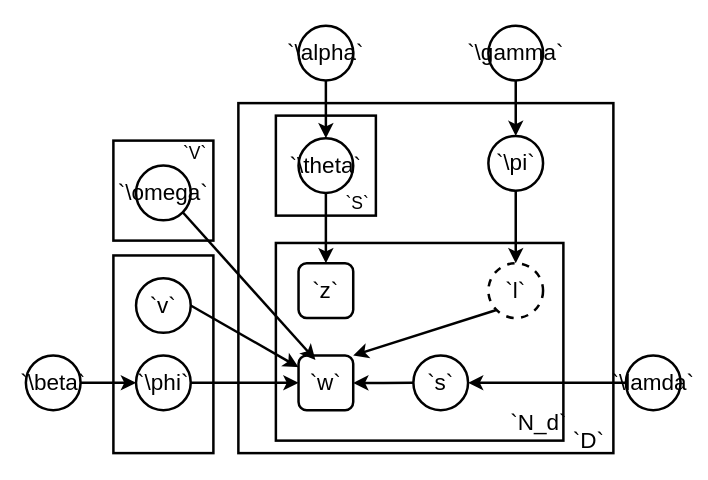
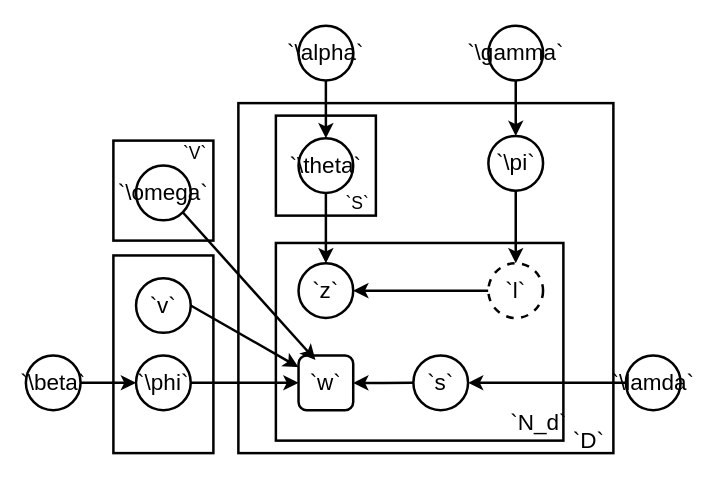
(326, 291) -> (326, 291)
none -> (426, 291)
(430, 331) -> none
